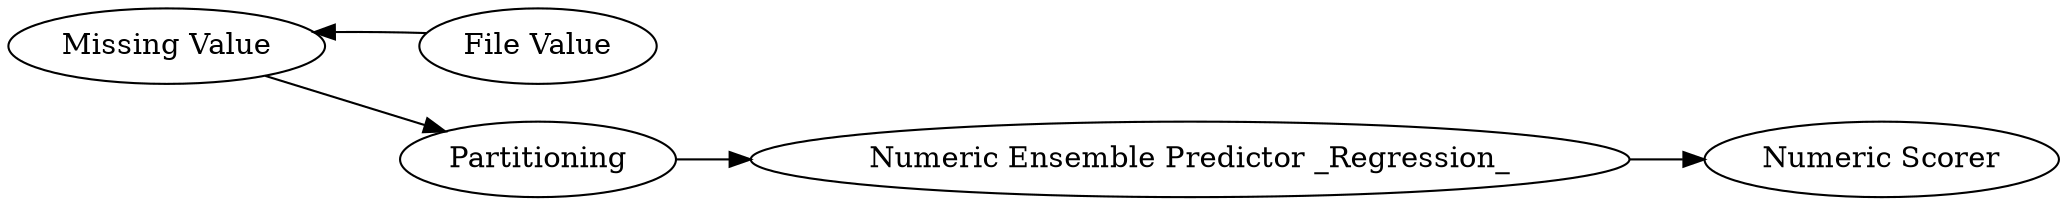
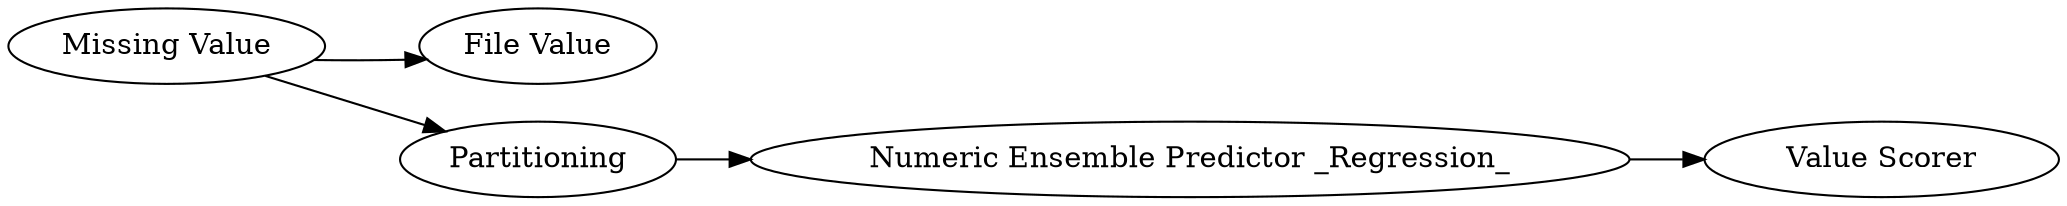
(381, 32) -> (360, 60)
(1882, 159) -> (1882, 159)
